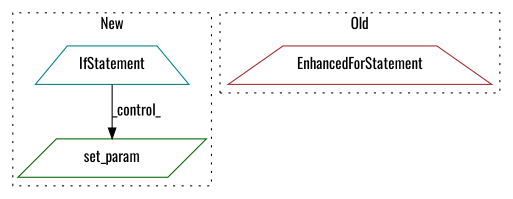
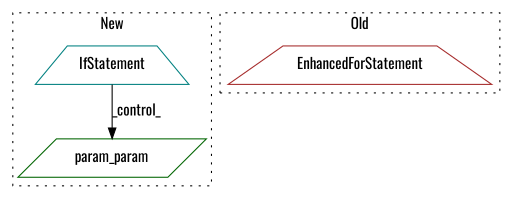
(112, 158) -> (112, 158)
